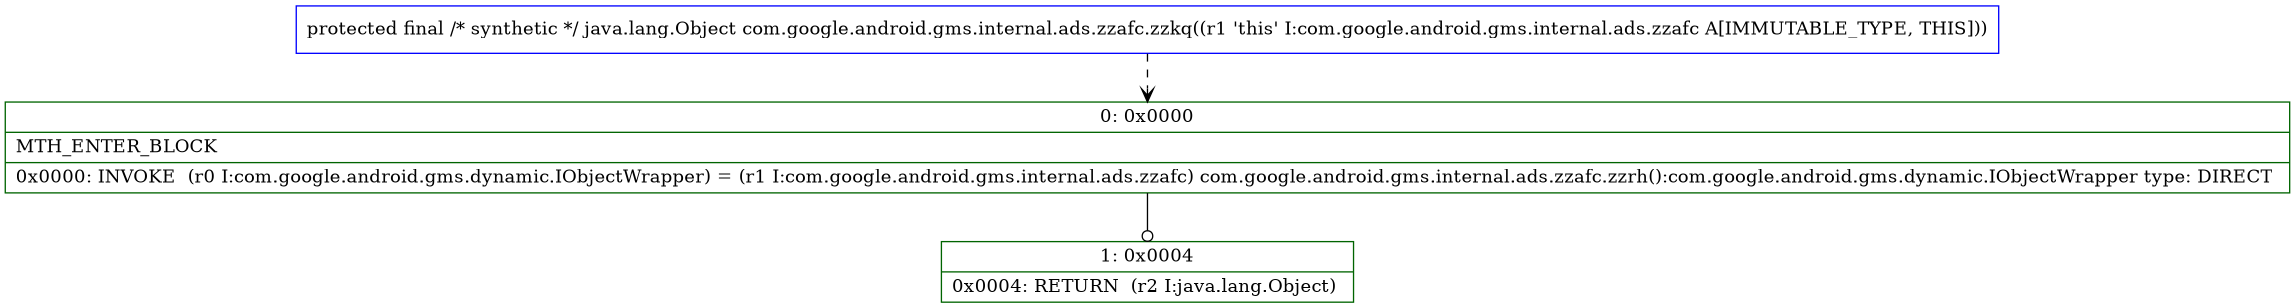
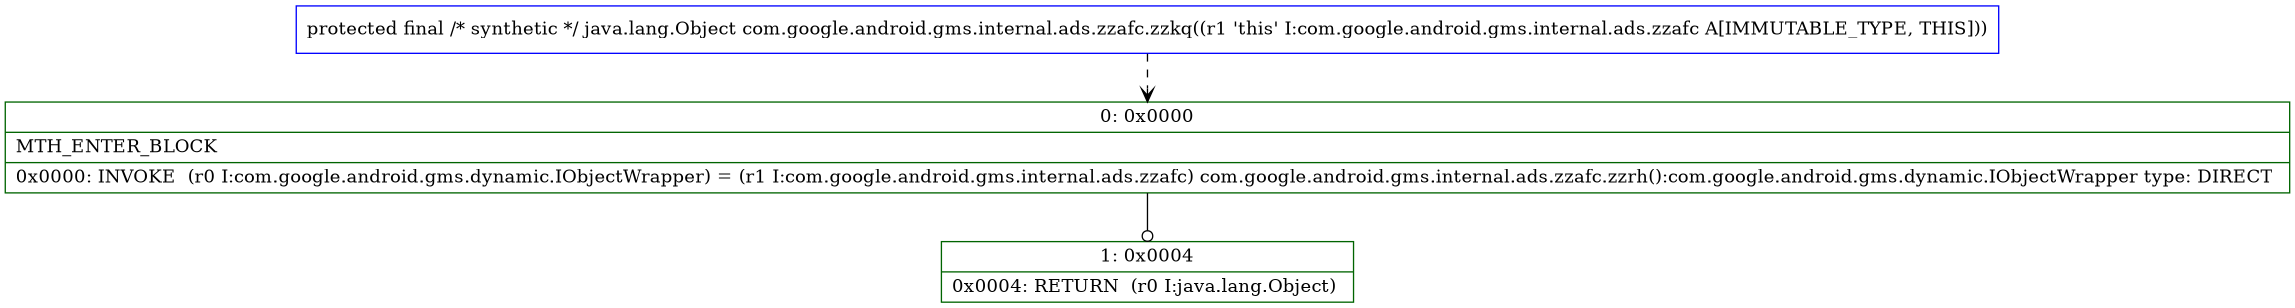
(1147, 286) -> (1147, 286)
